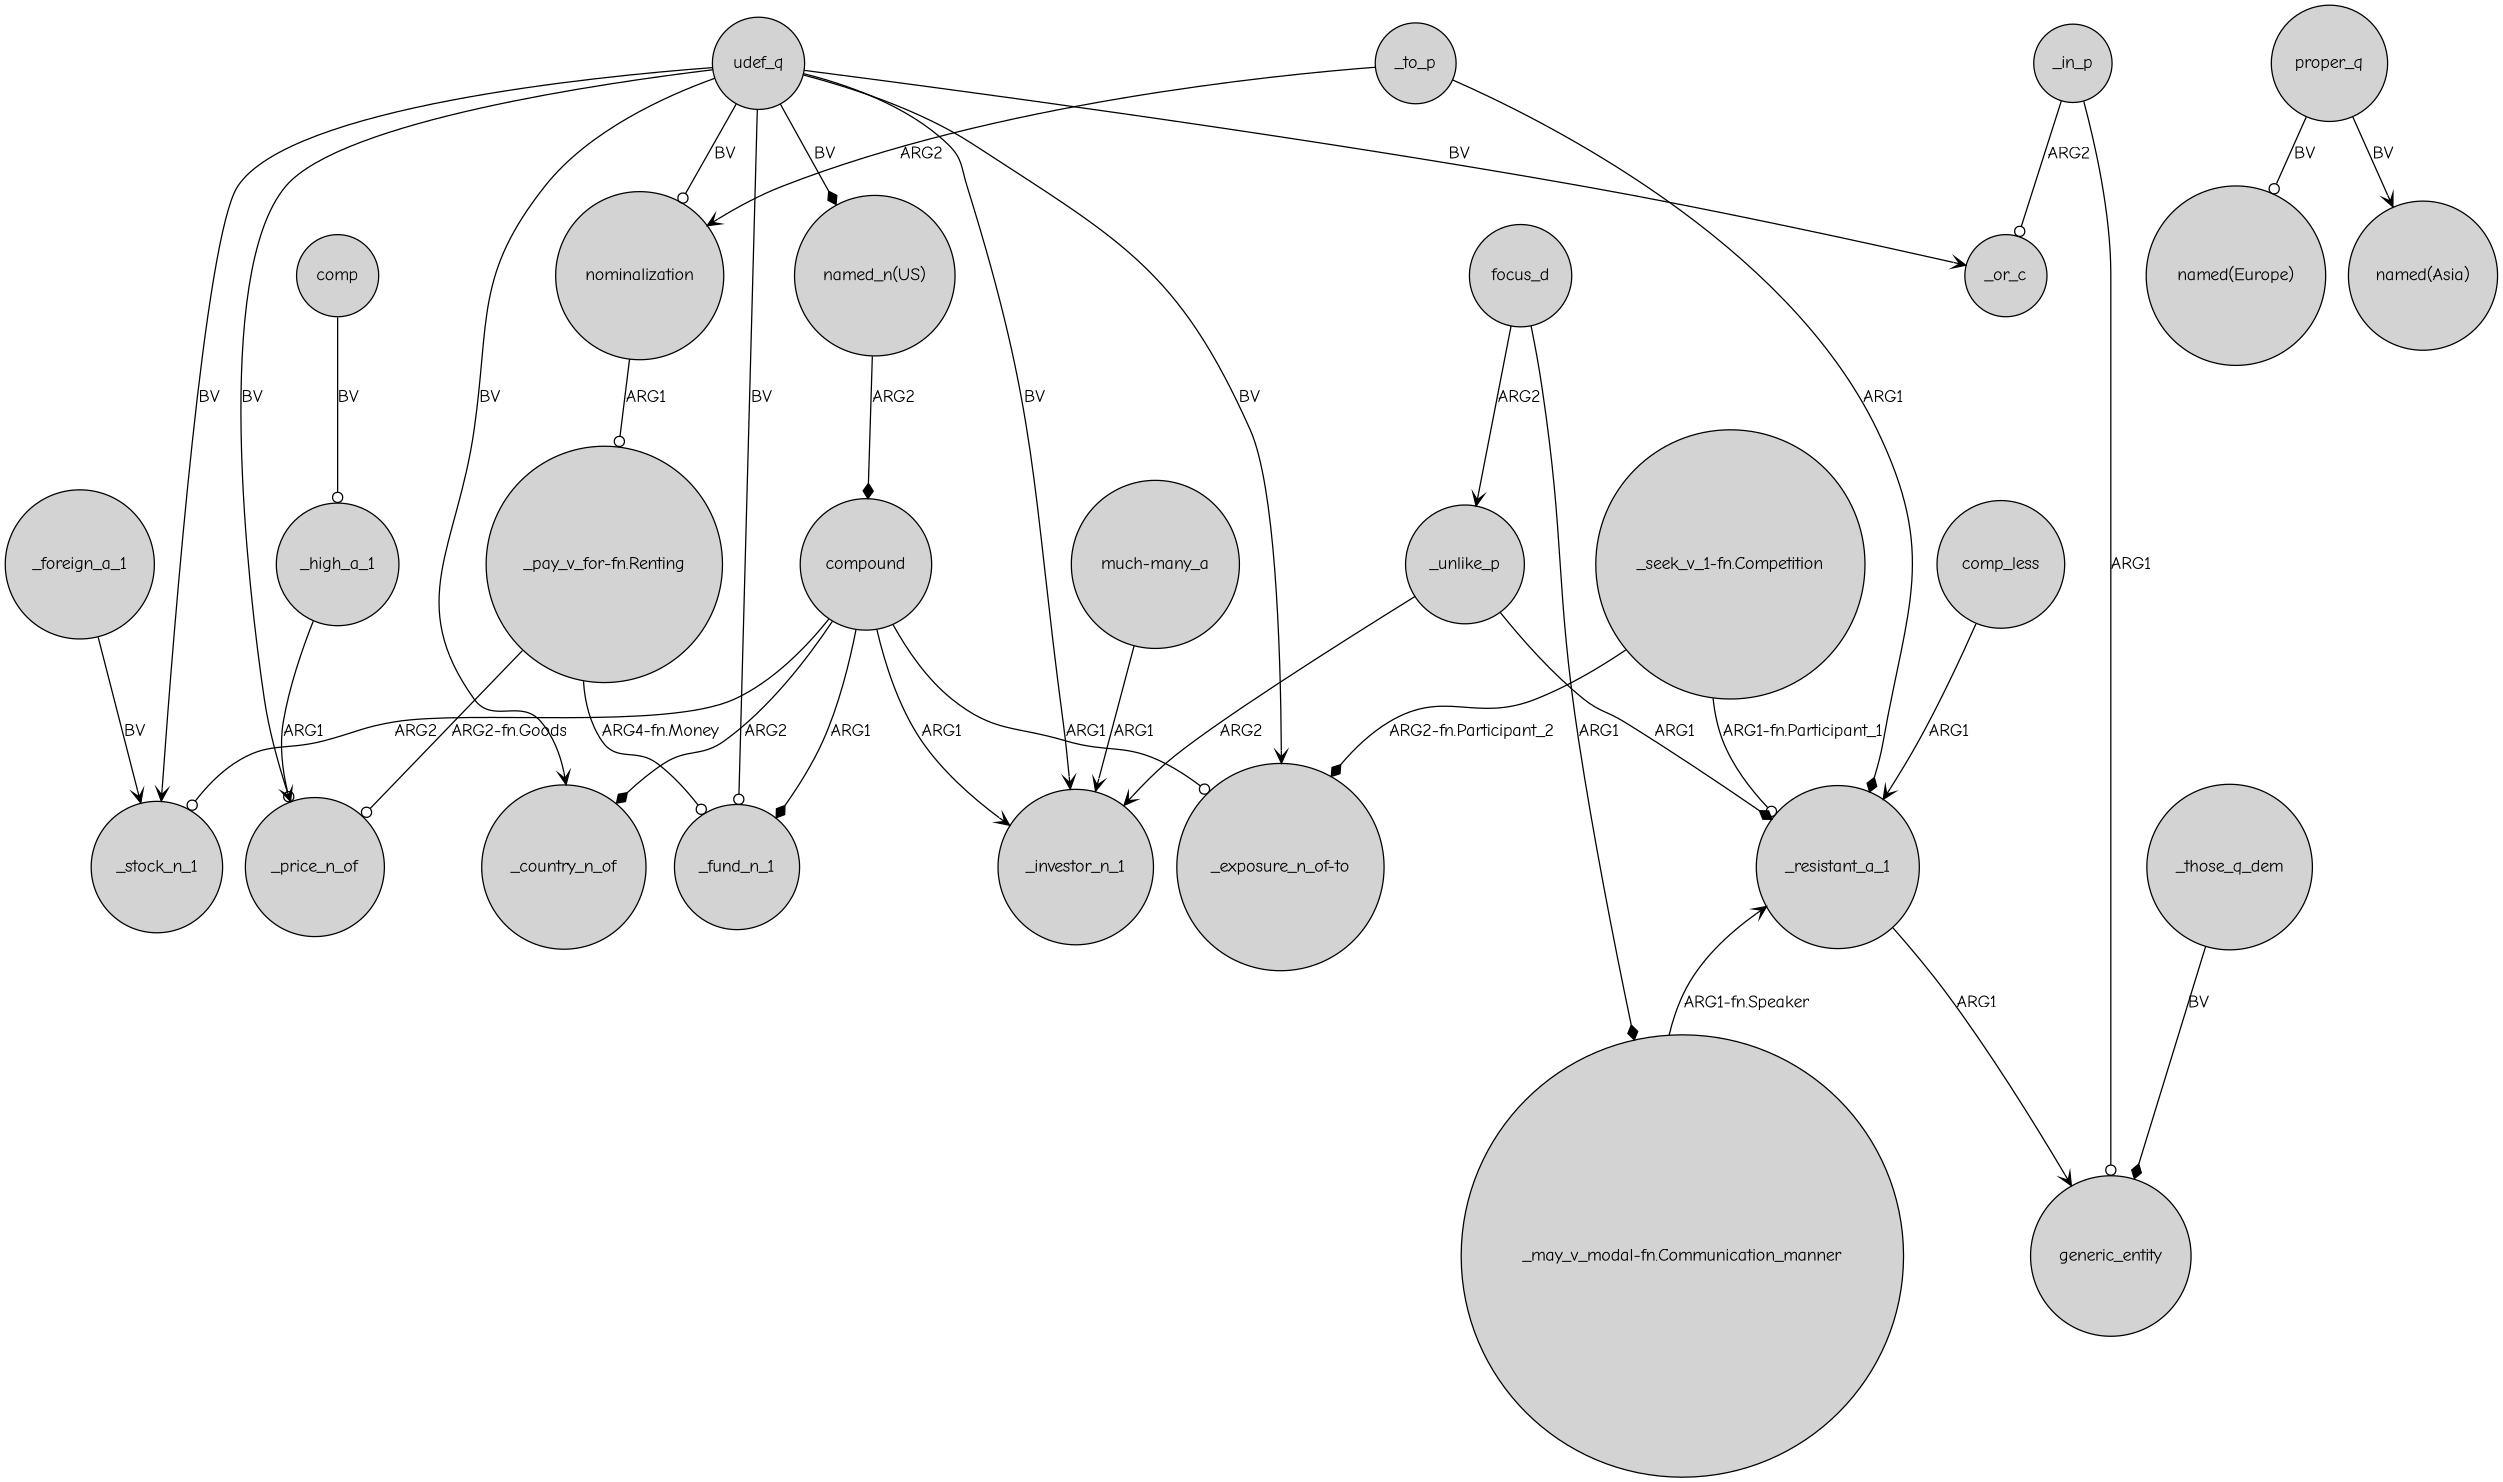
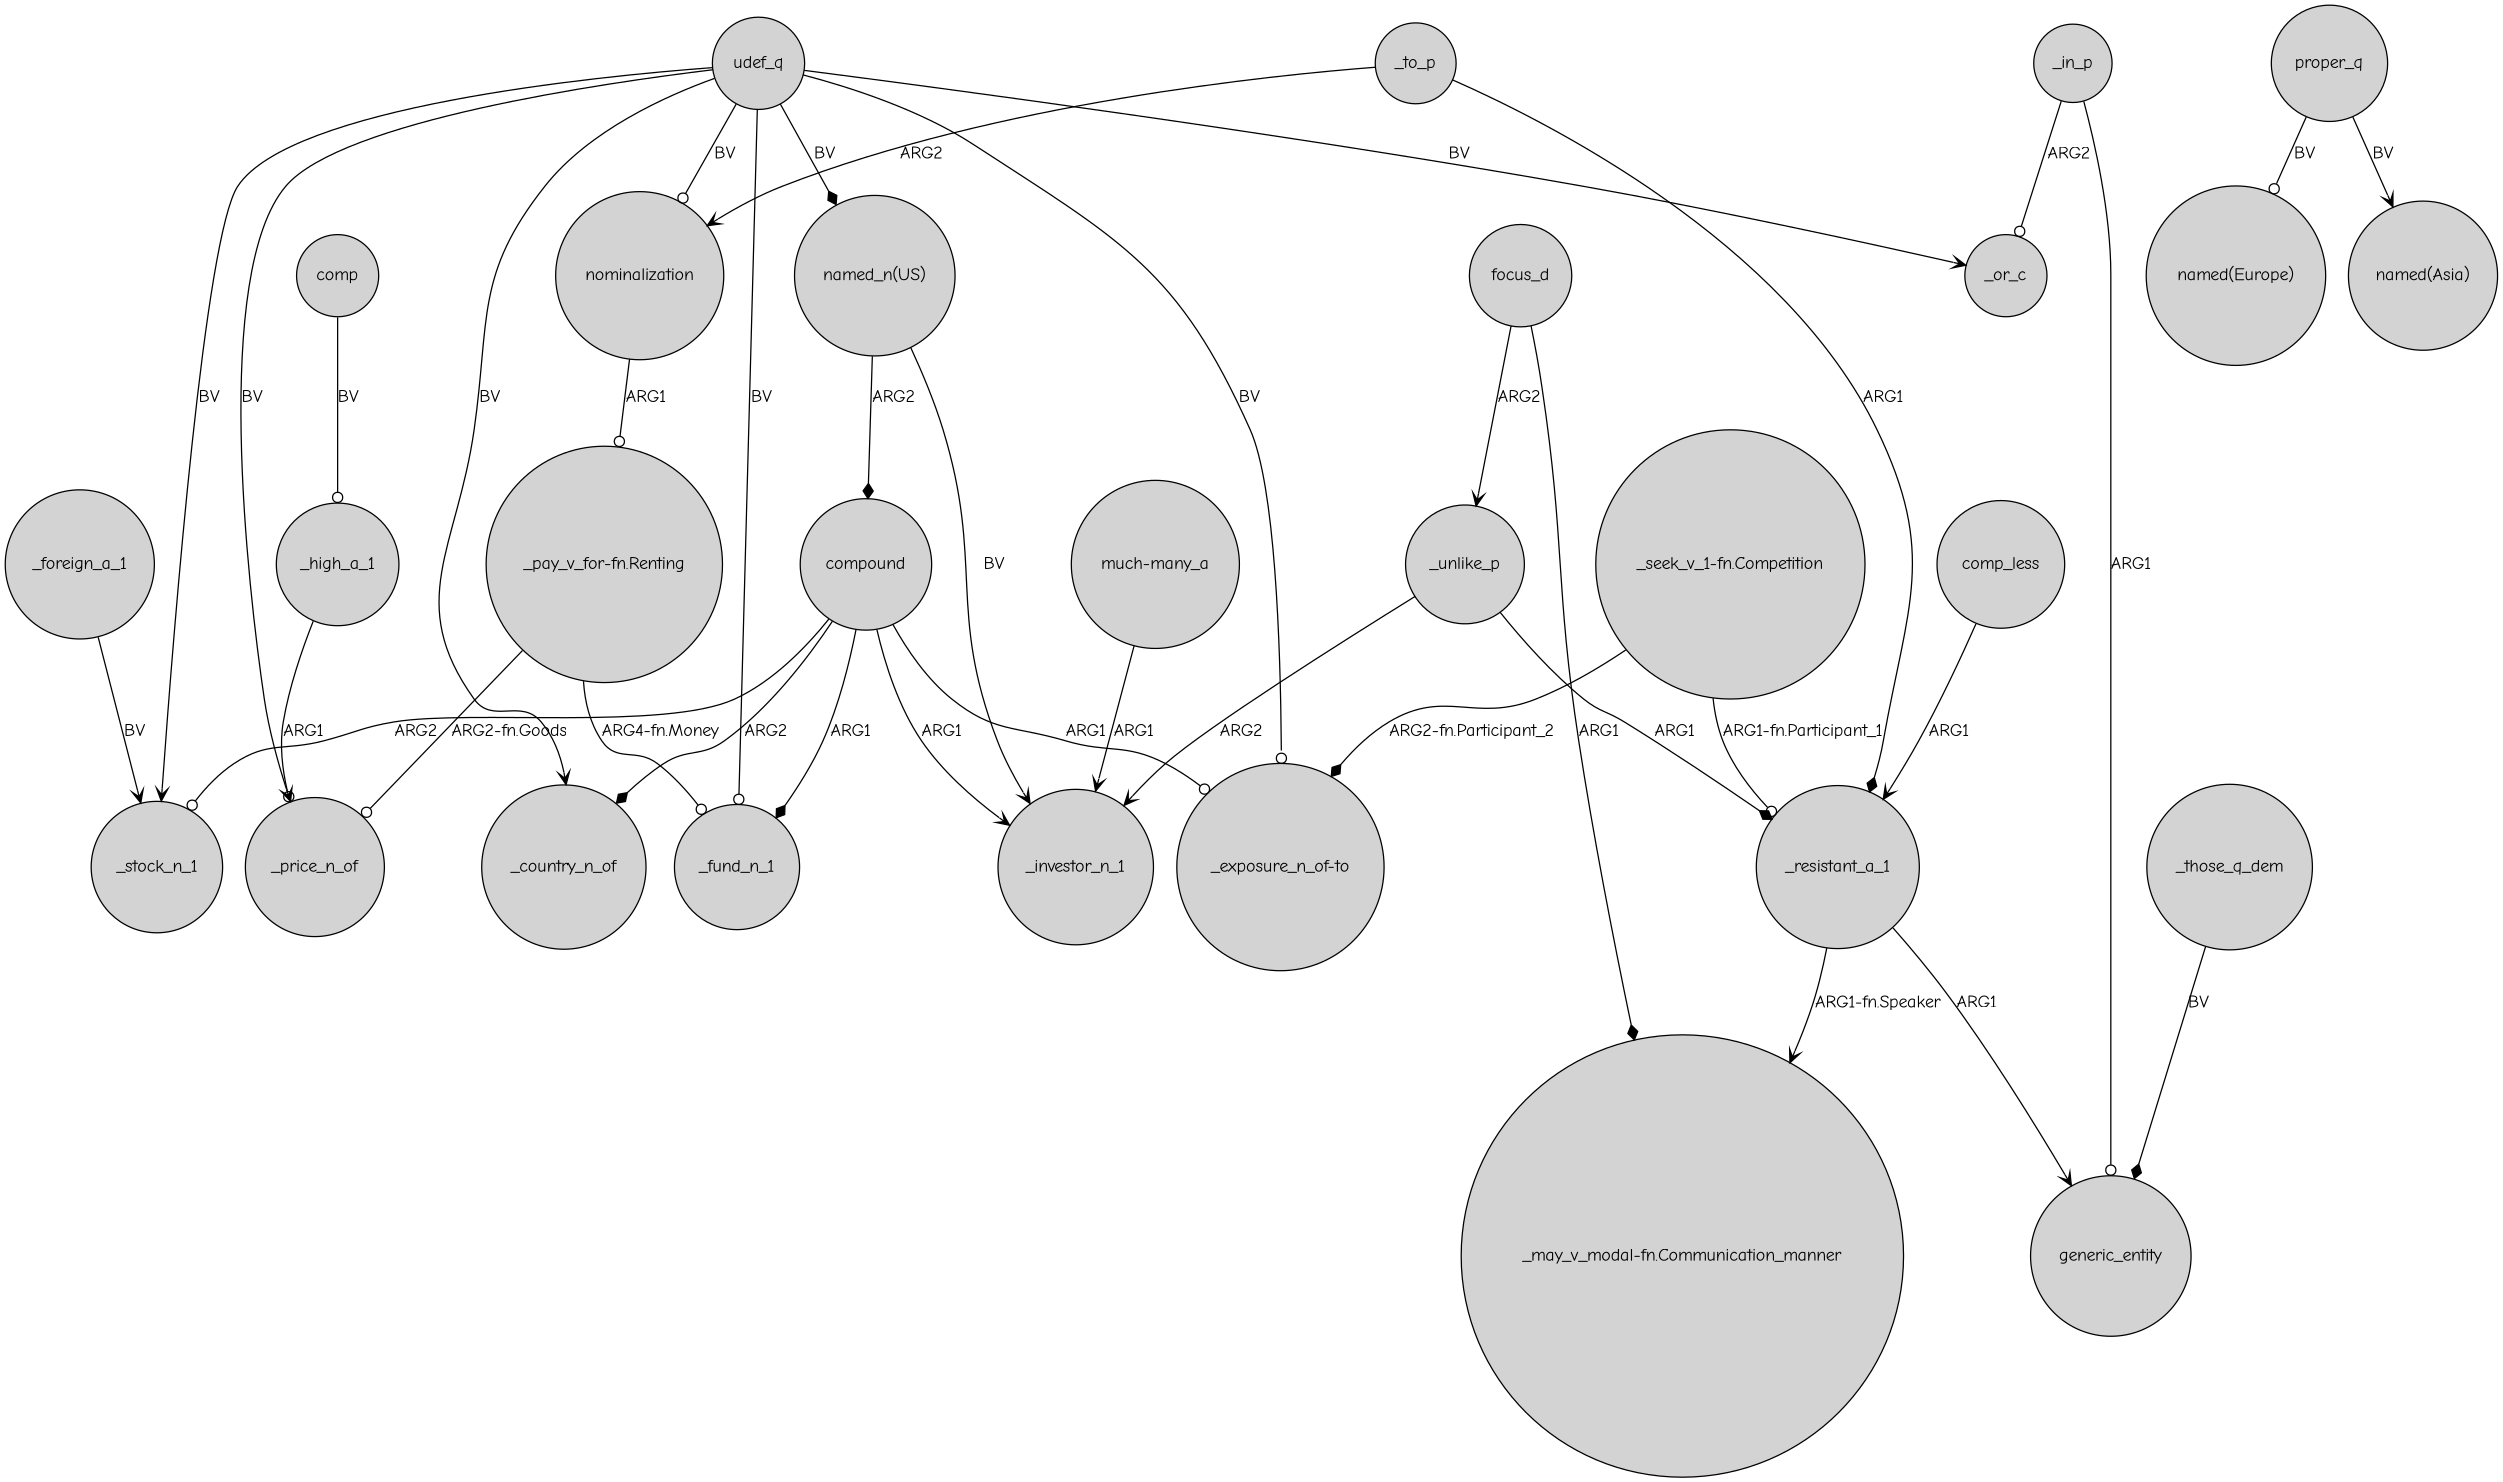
(1185, 314) -> (1185, 314)
(1017, 375) -> (966, 571)
(1701, 966) -> (1814, 1000)
